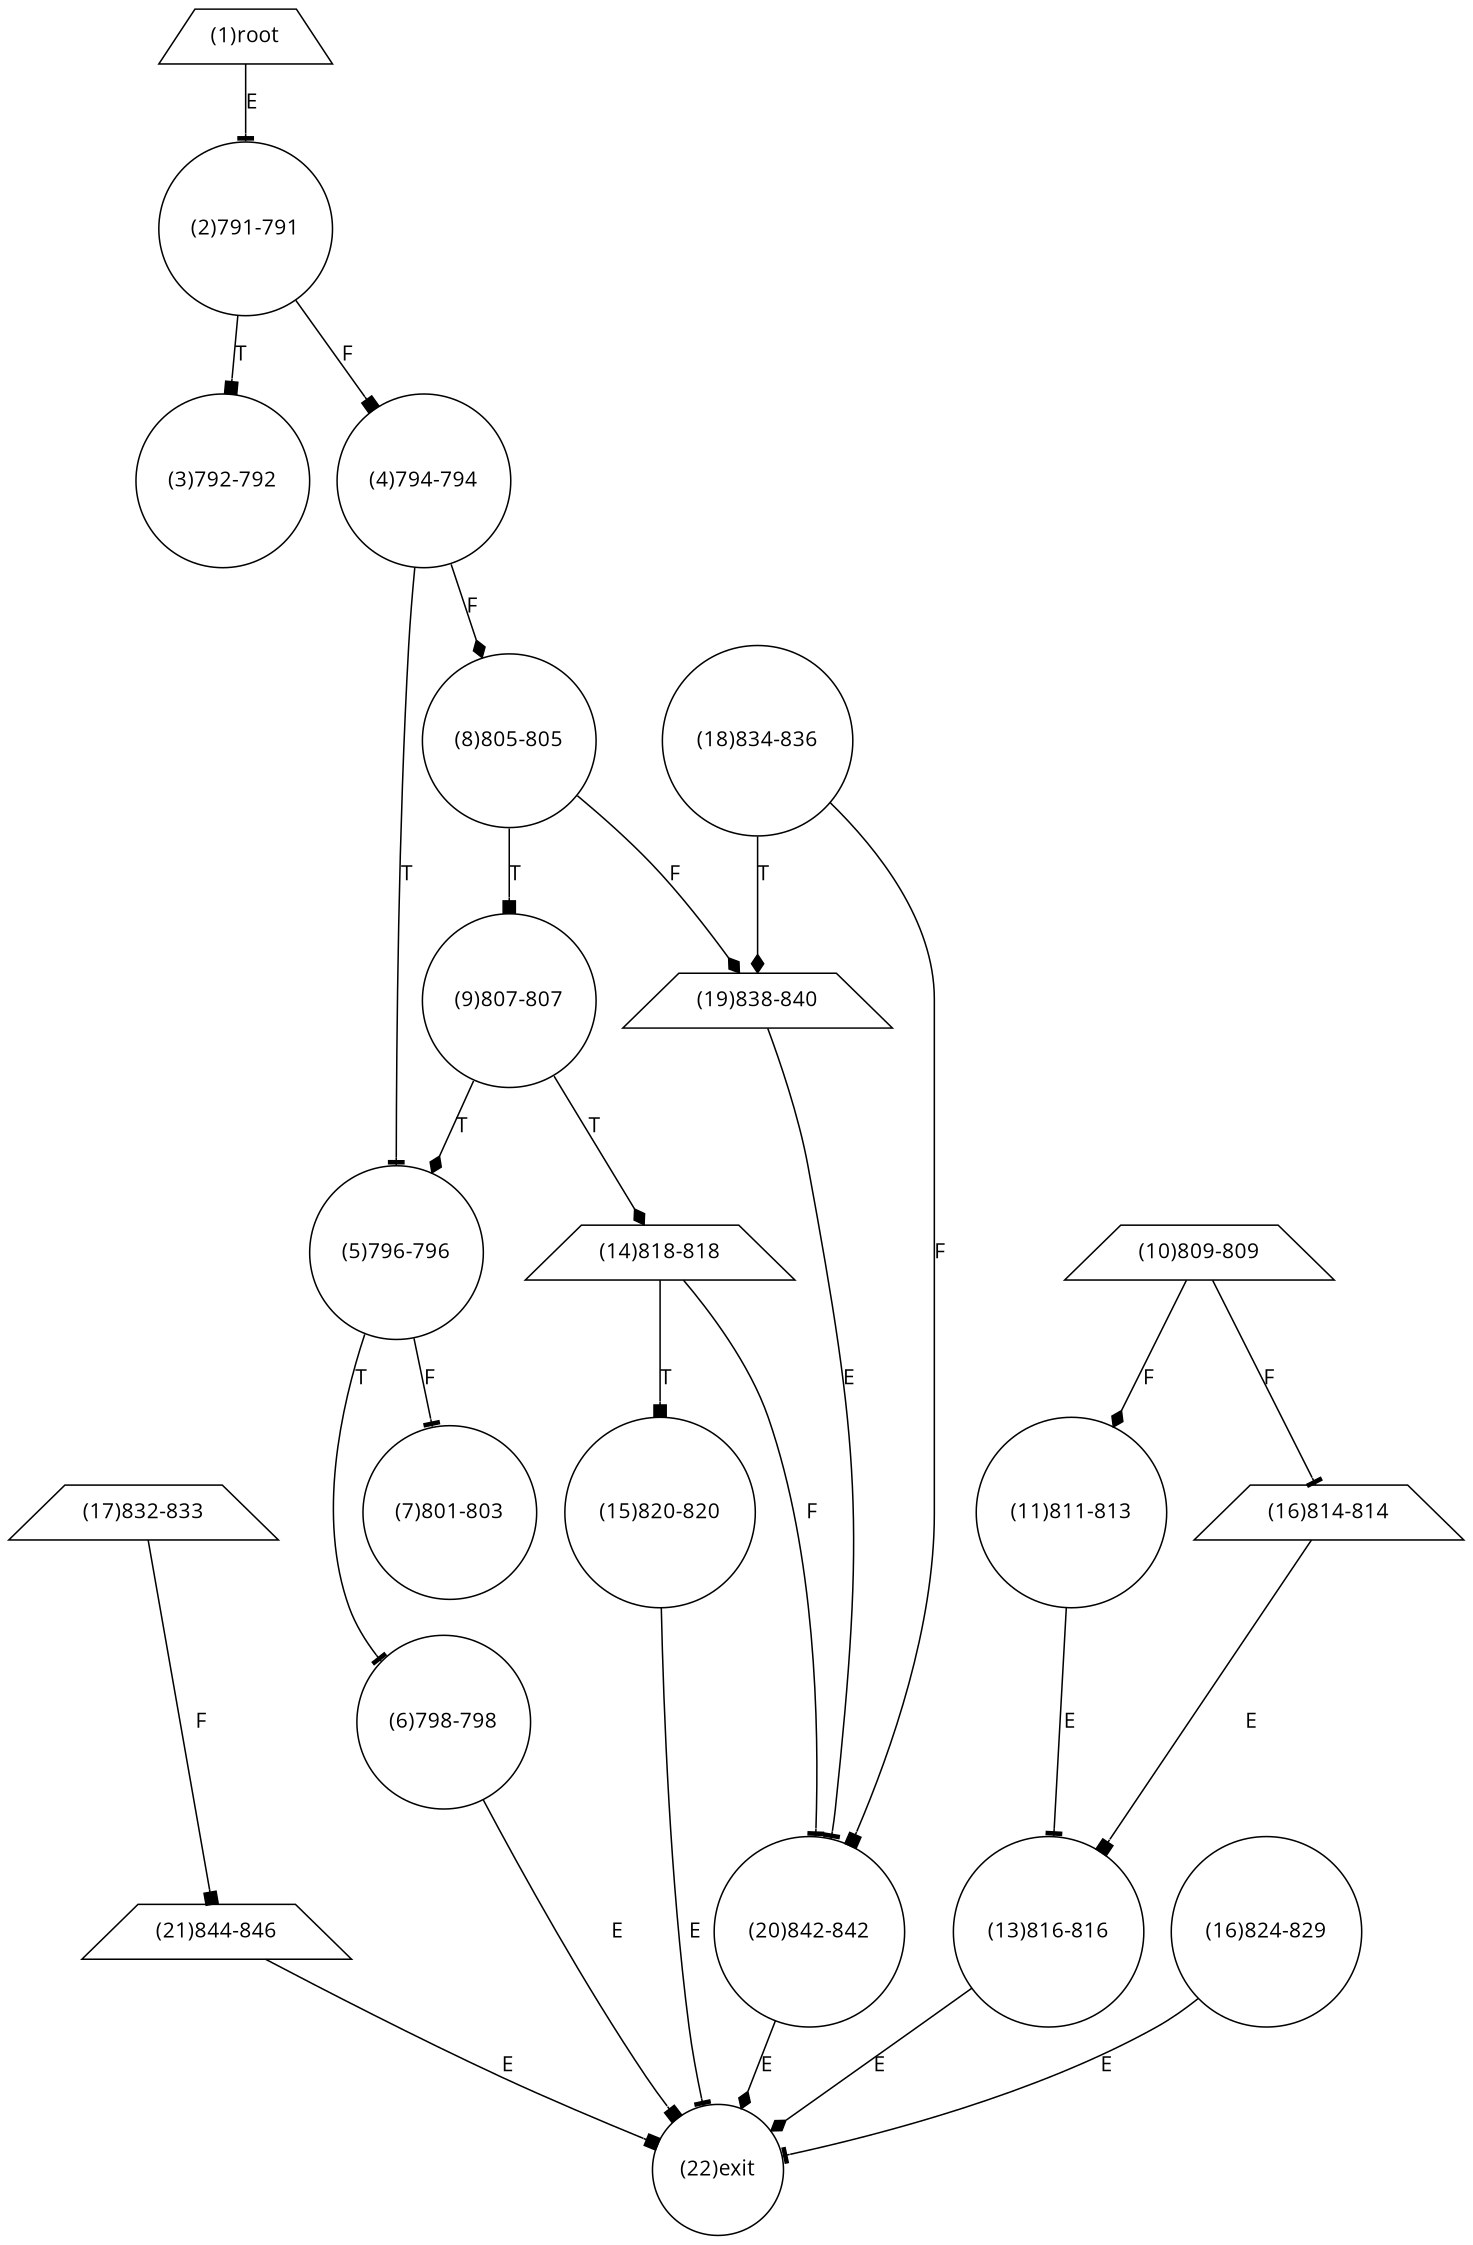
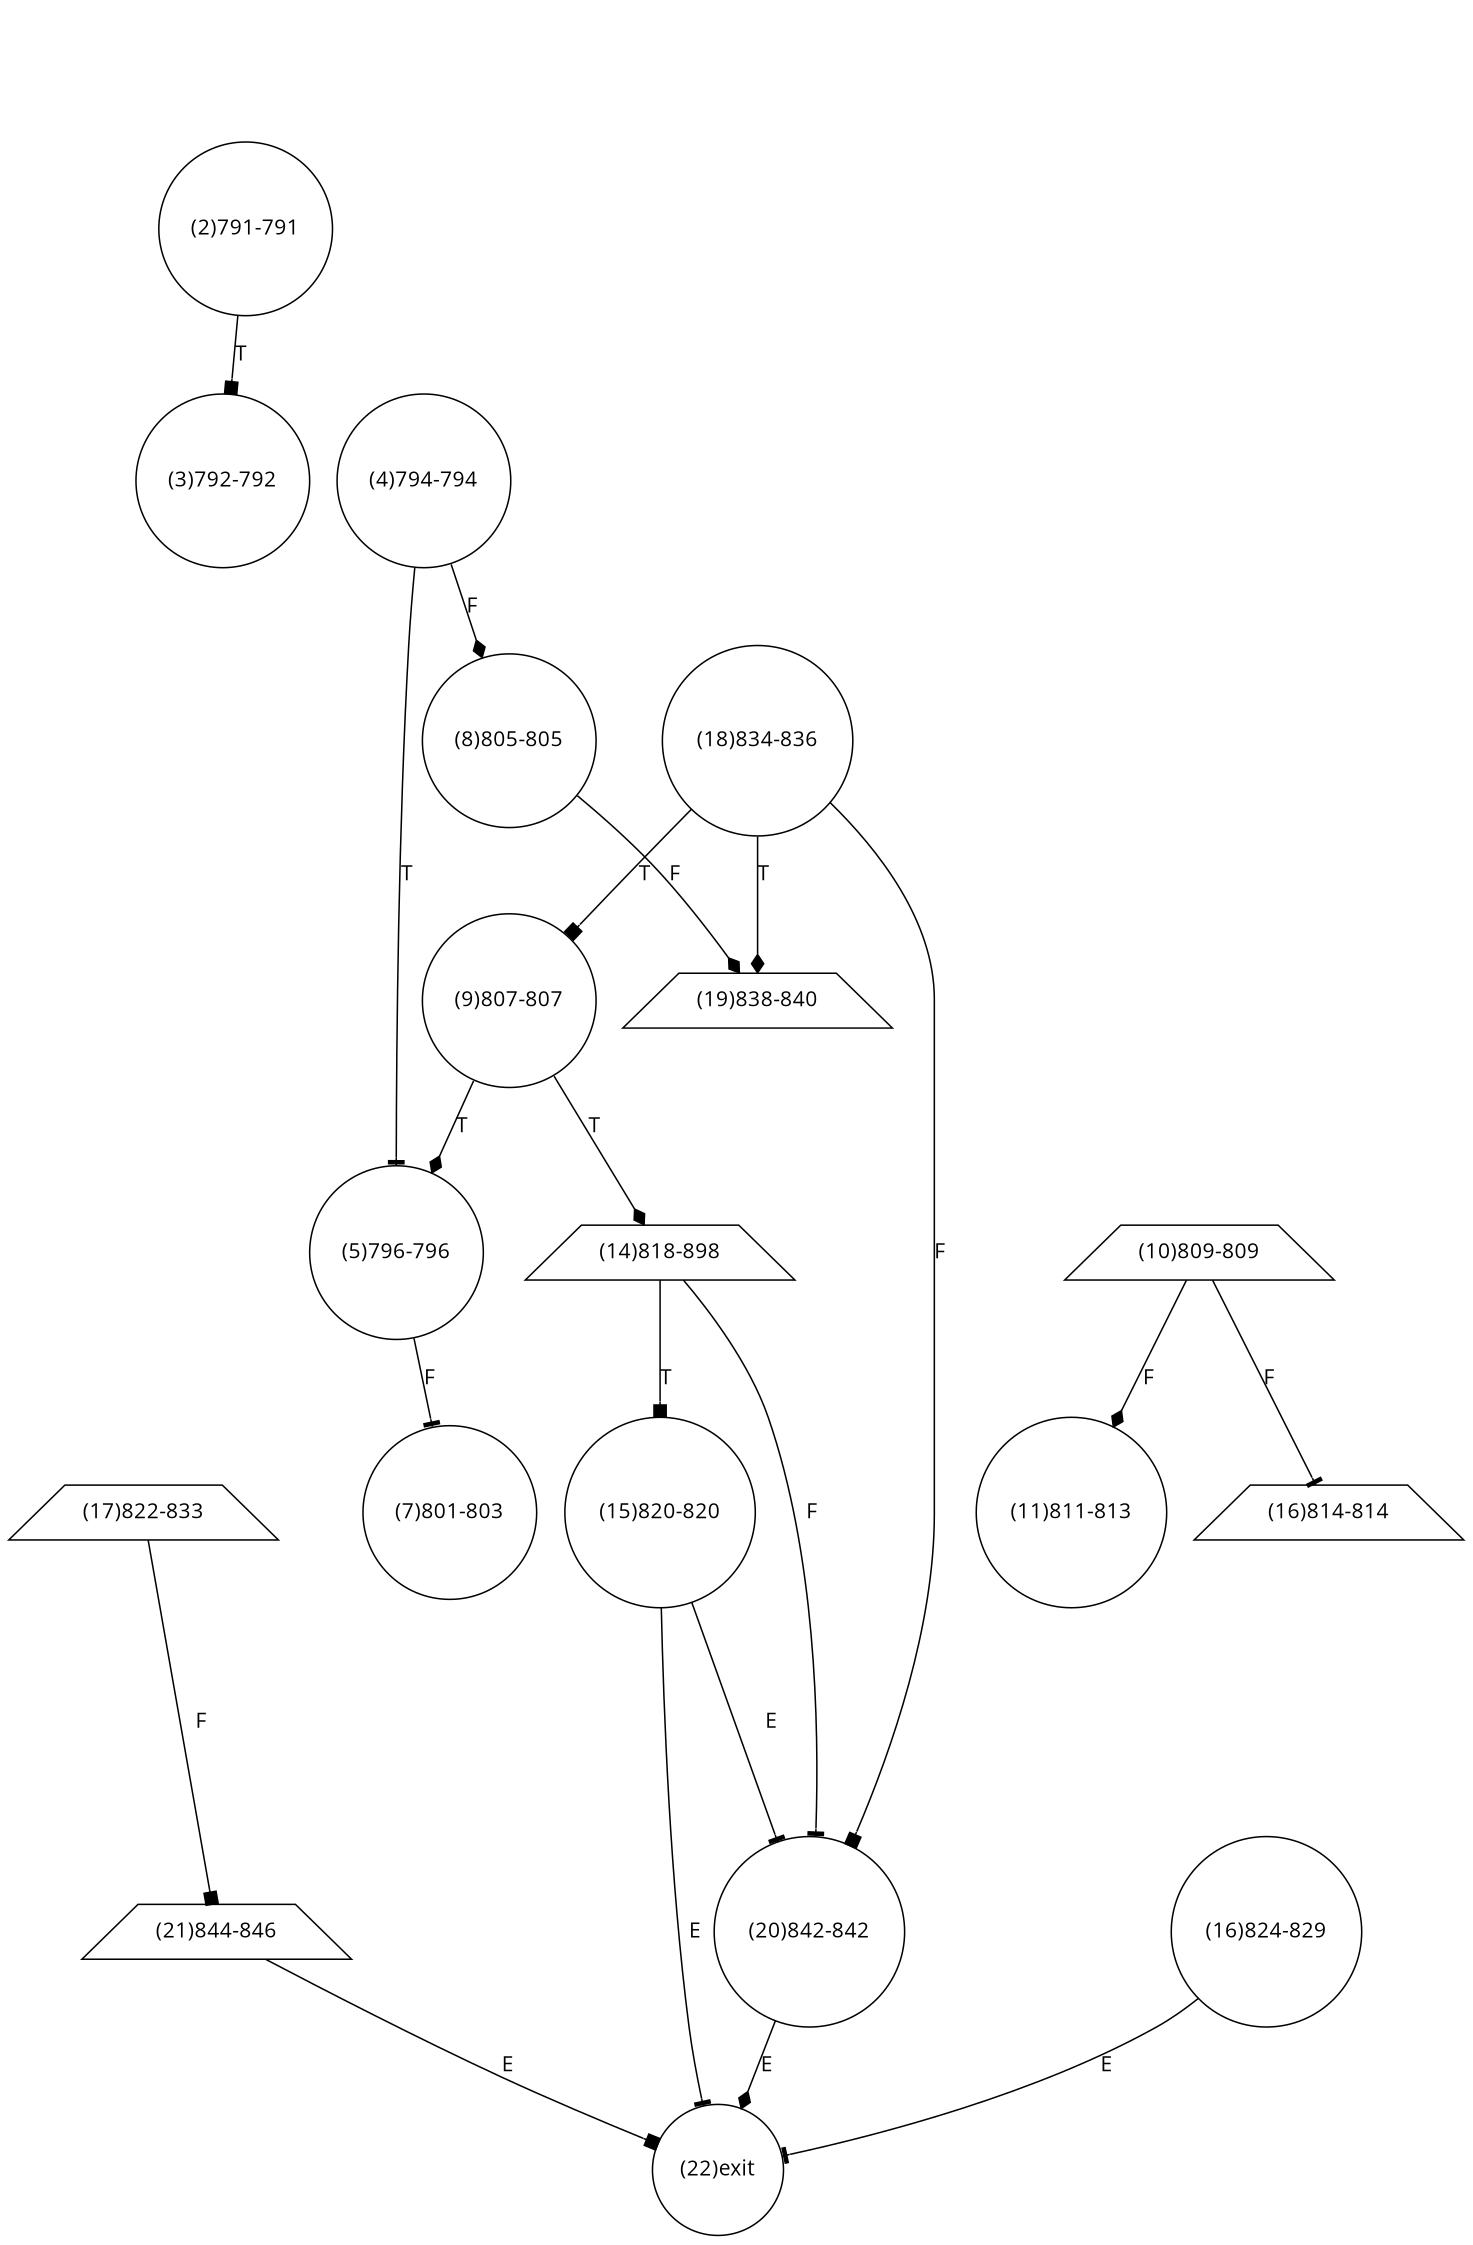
(246, 37) -> none
(330, 349) -> none
(509, 863) -> (635, 867)
(660, 1253) -> (660, 1253)
(848, 1426) -> (733, 1718)
(144, 1513) -> (144, 1513)
(444, 1722) -> none
(1049, 1932) -> none
